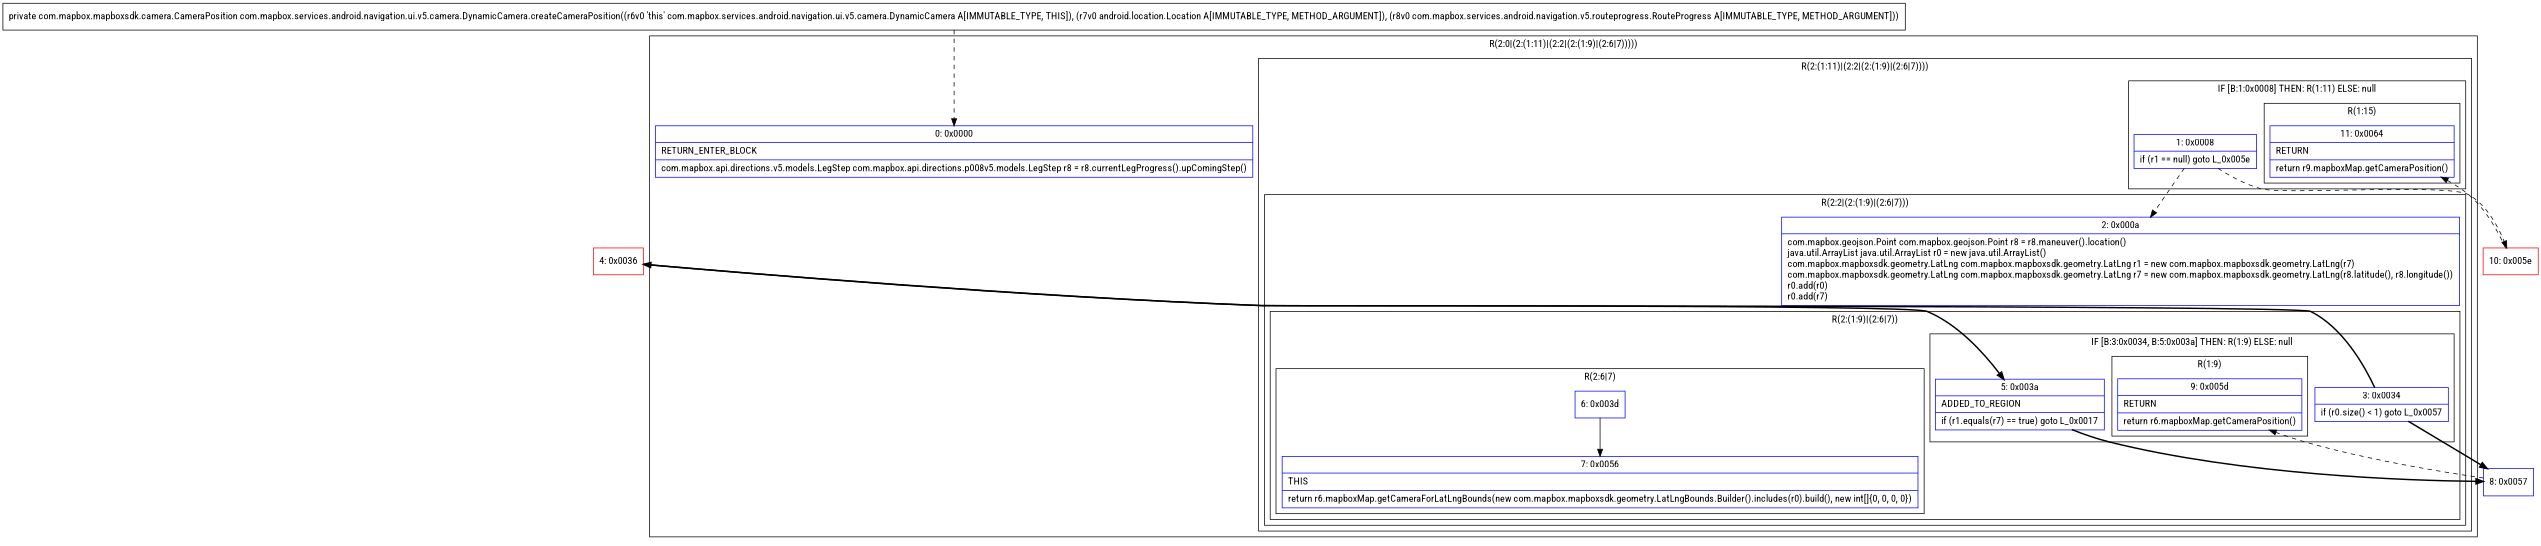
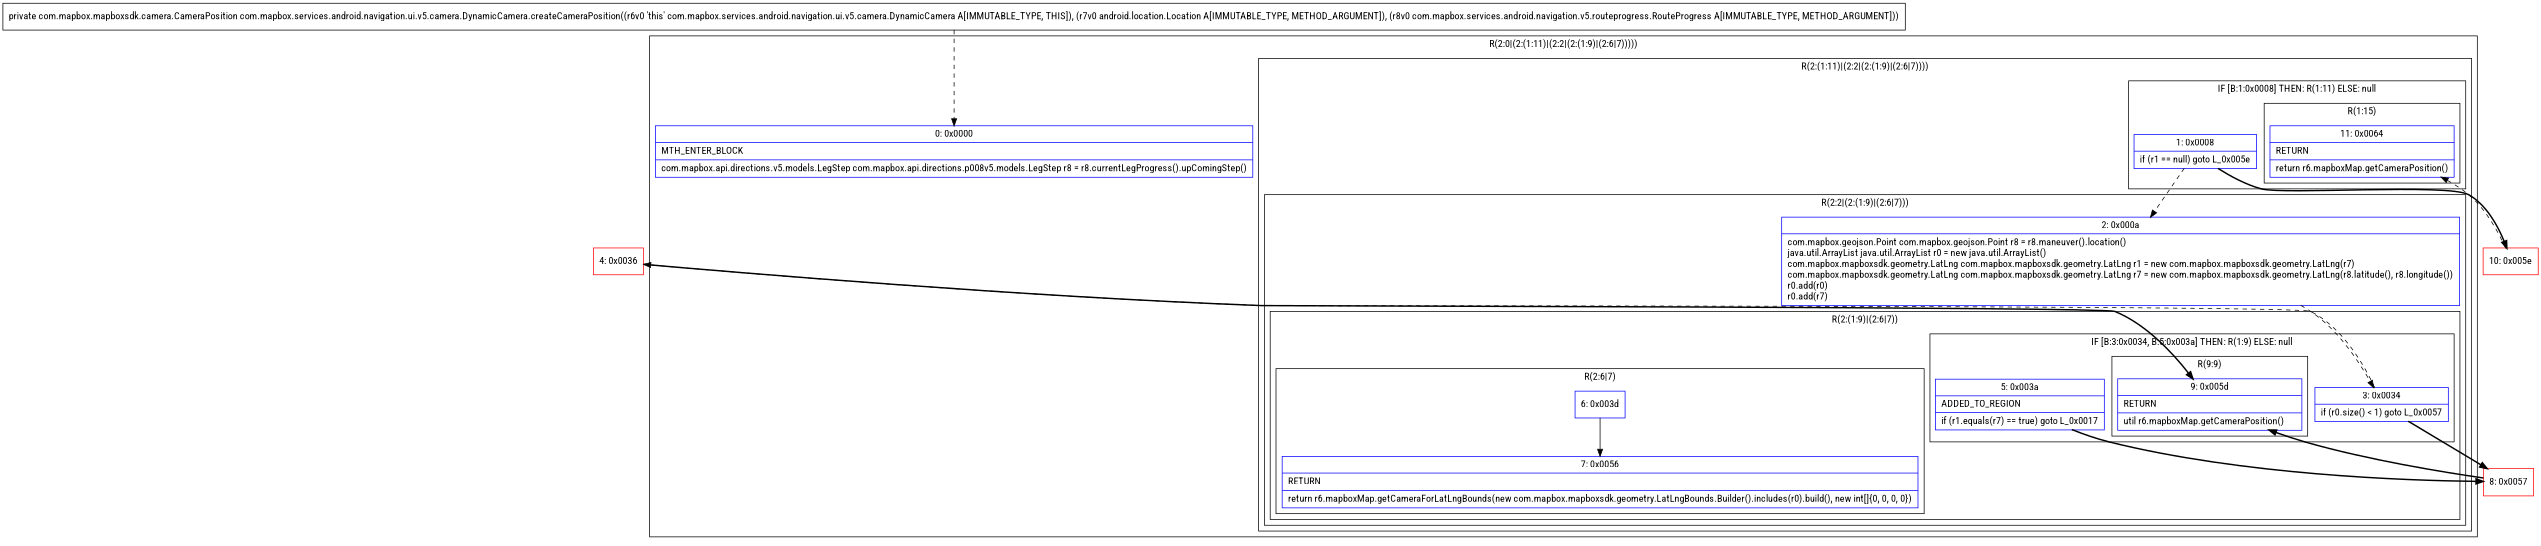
(709, 151) -> (703, 151)
(2362, 168) -> (2362, 168)
(2371, 190) -> (2371, 190)
(1333, 306) -> (1427, 306)
(1927, 307) -> (1531, 306)
none -> (2340, 339)
(2210, 365) -> (2210, 365)
(2210, 421) -> (2204, 421)
(2379, 460) -> (2379, 460)
(1298, 481) -> (1305, 481)
(2509, 482) -> (2509, 482)
